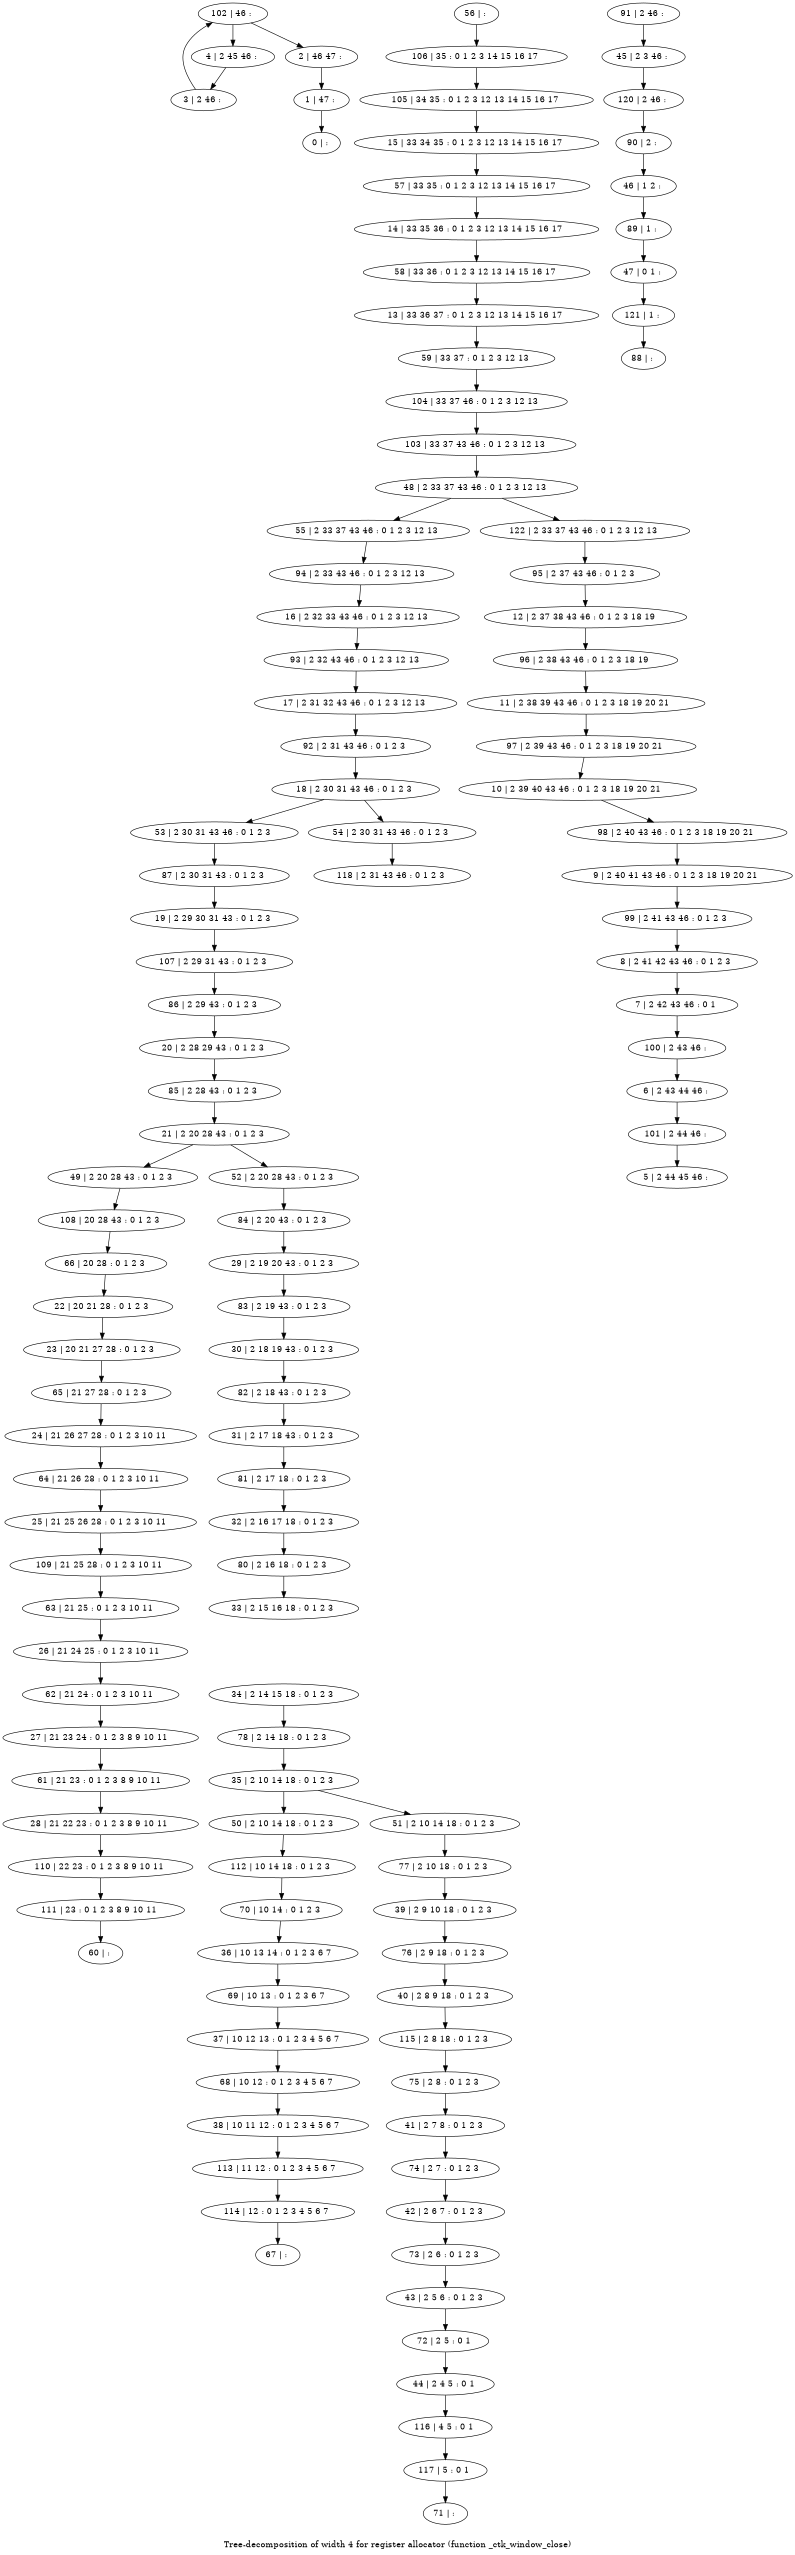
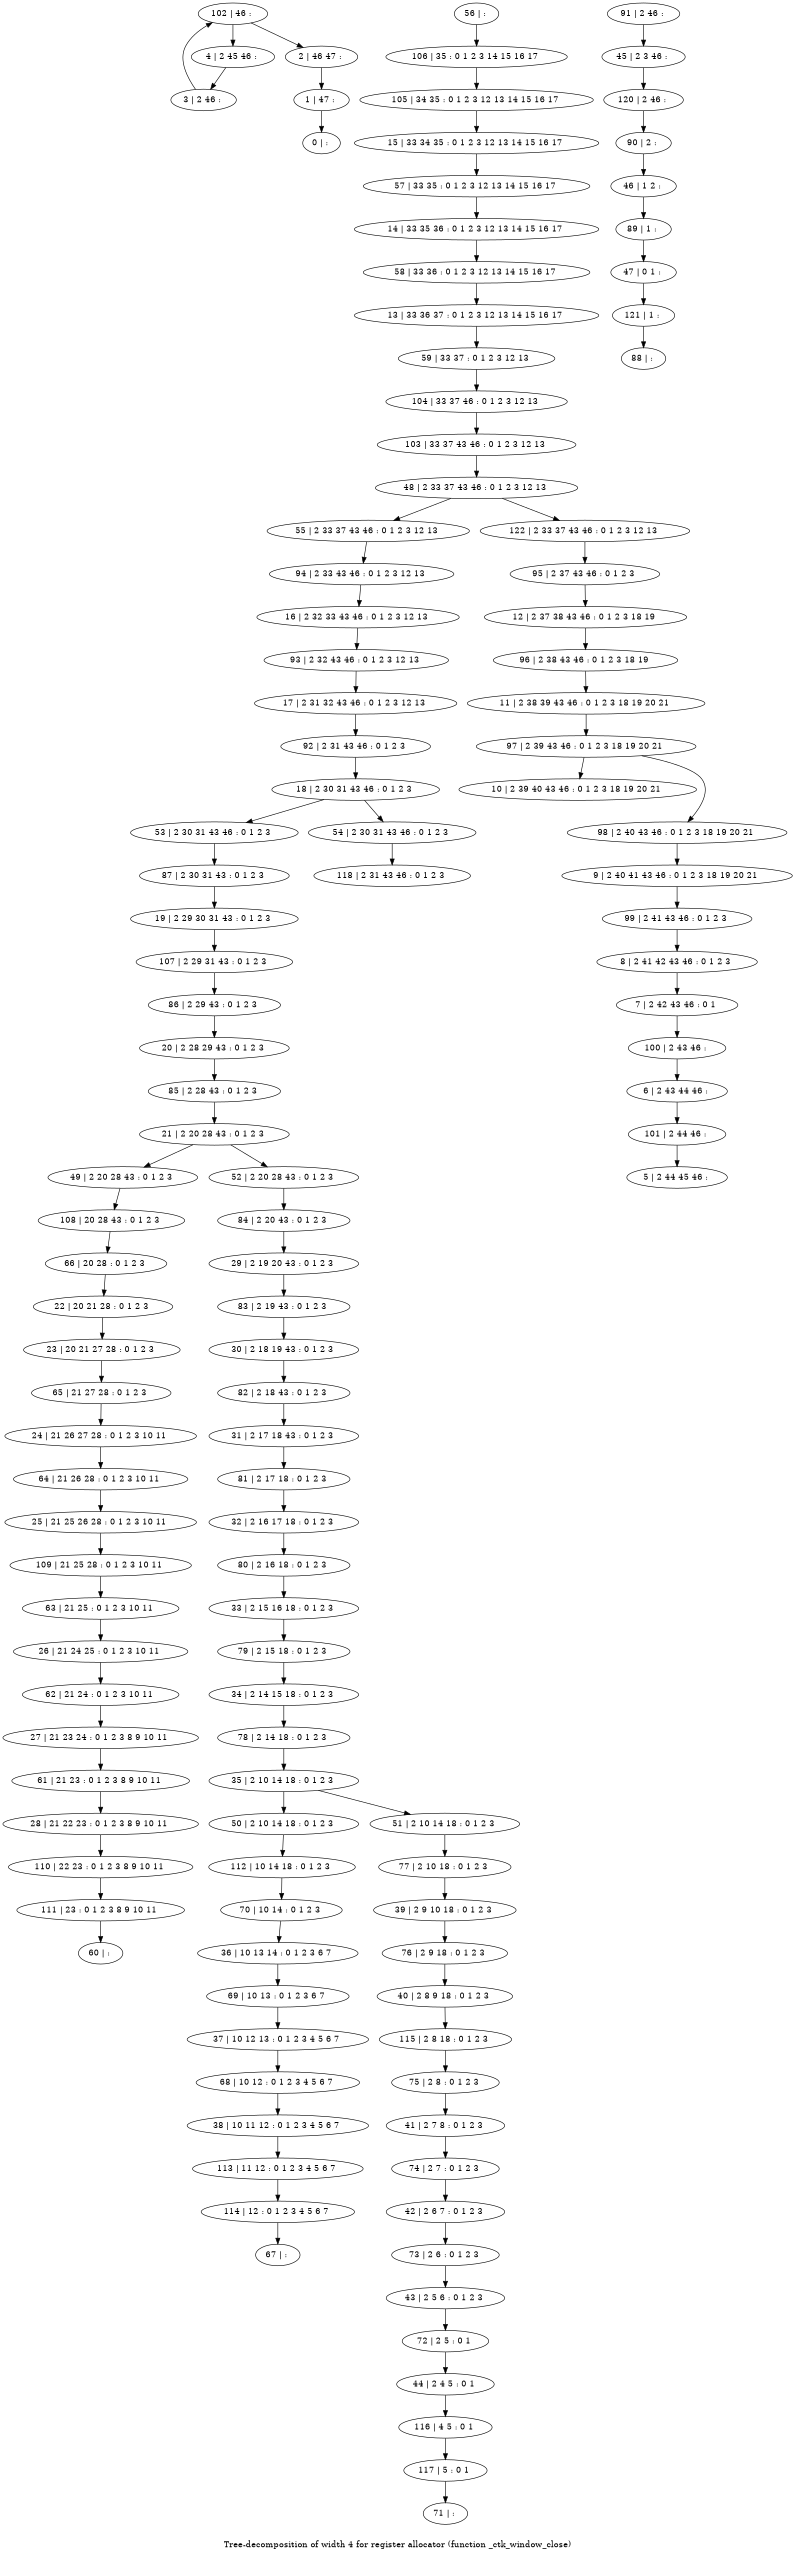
(625, 810) -> (693, 772)
none -> (284, 1652)
